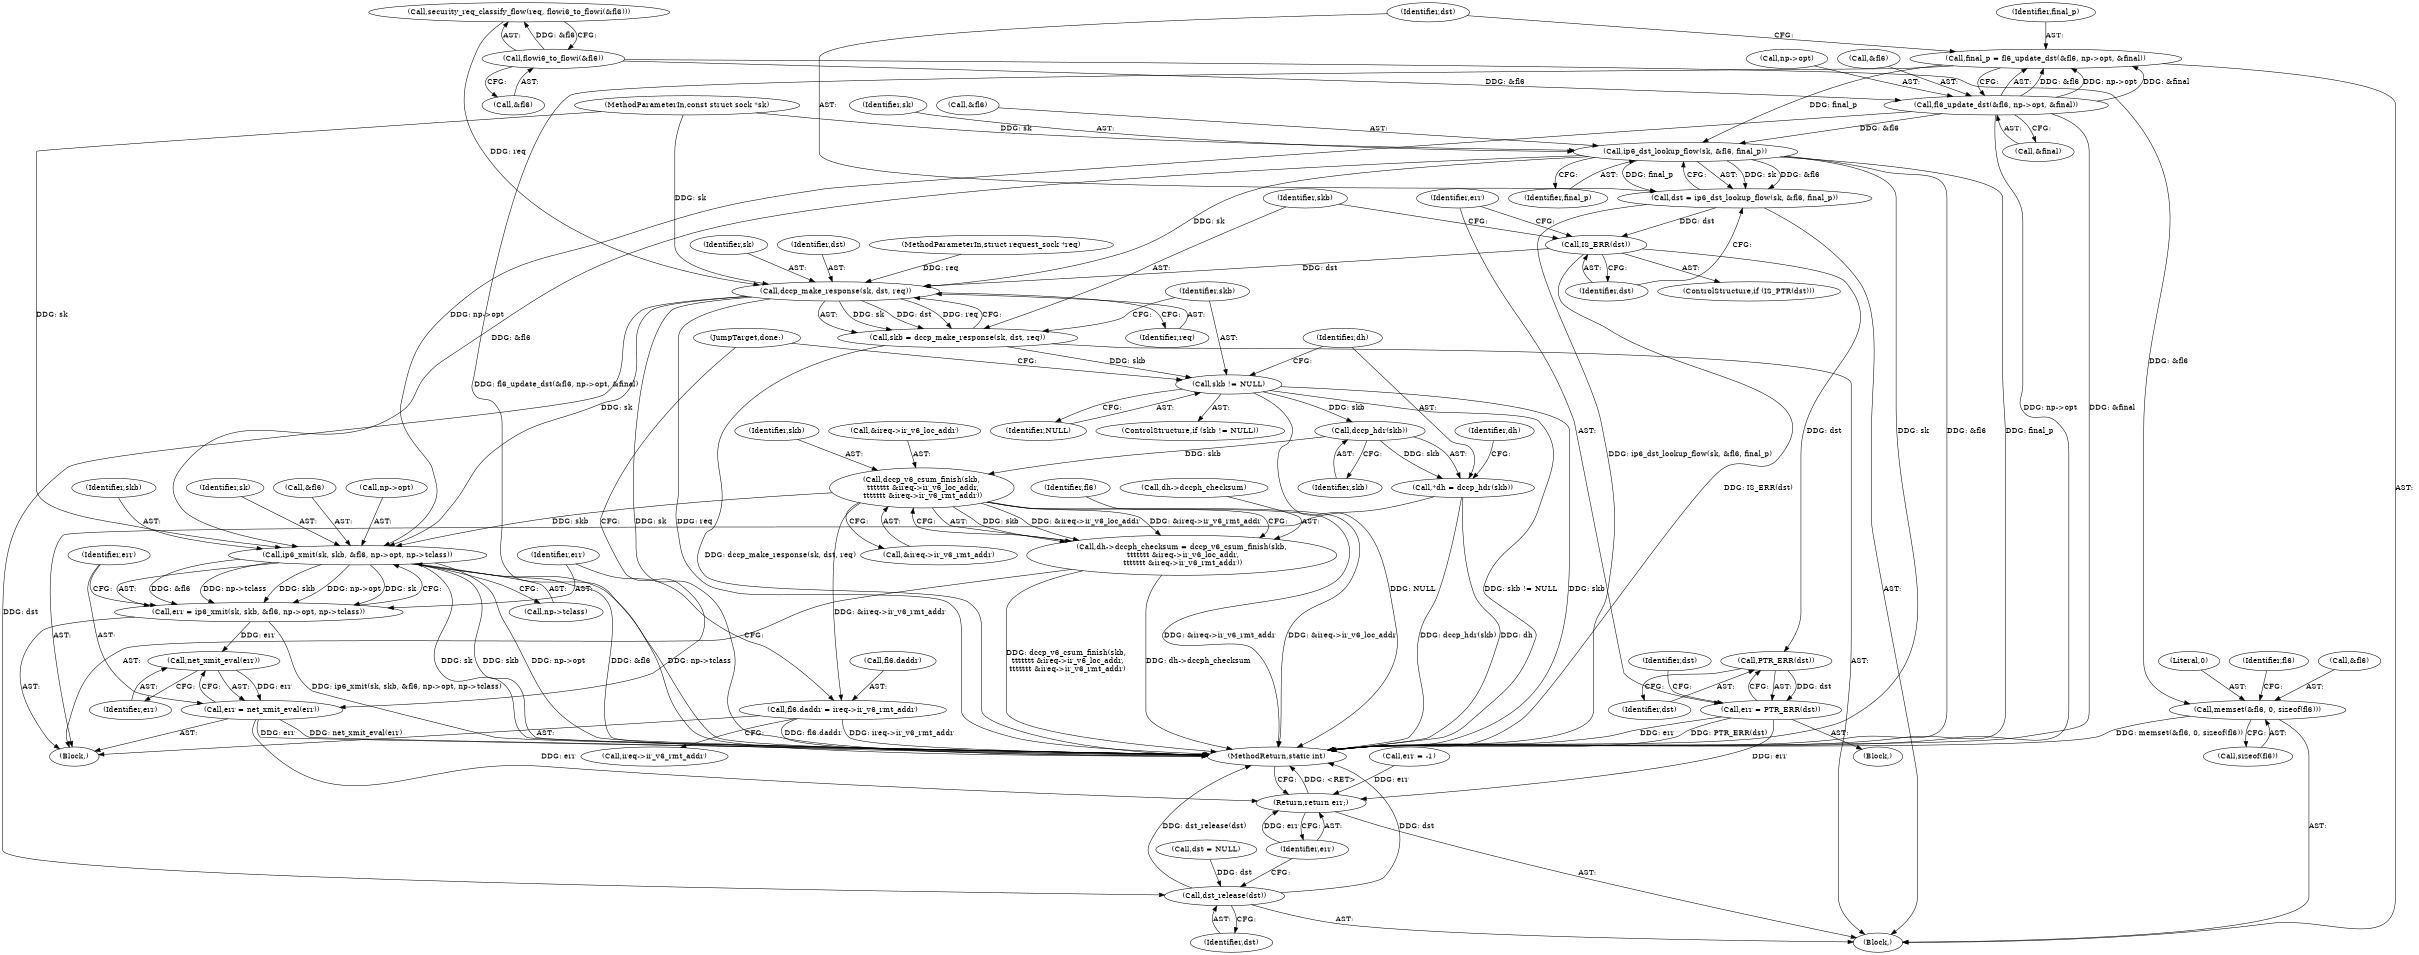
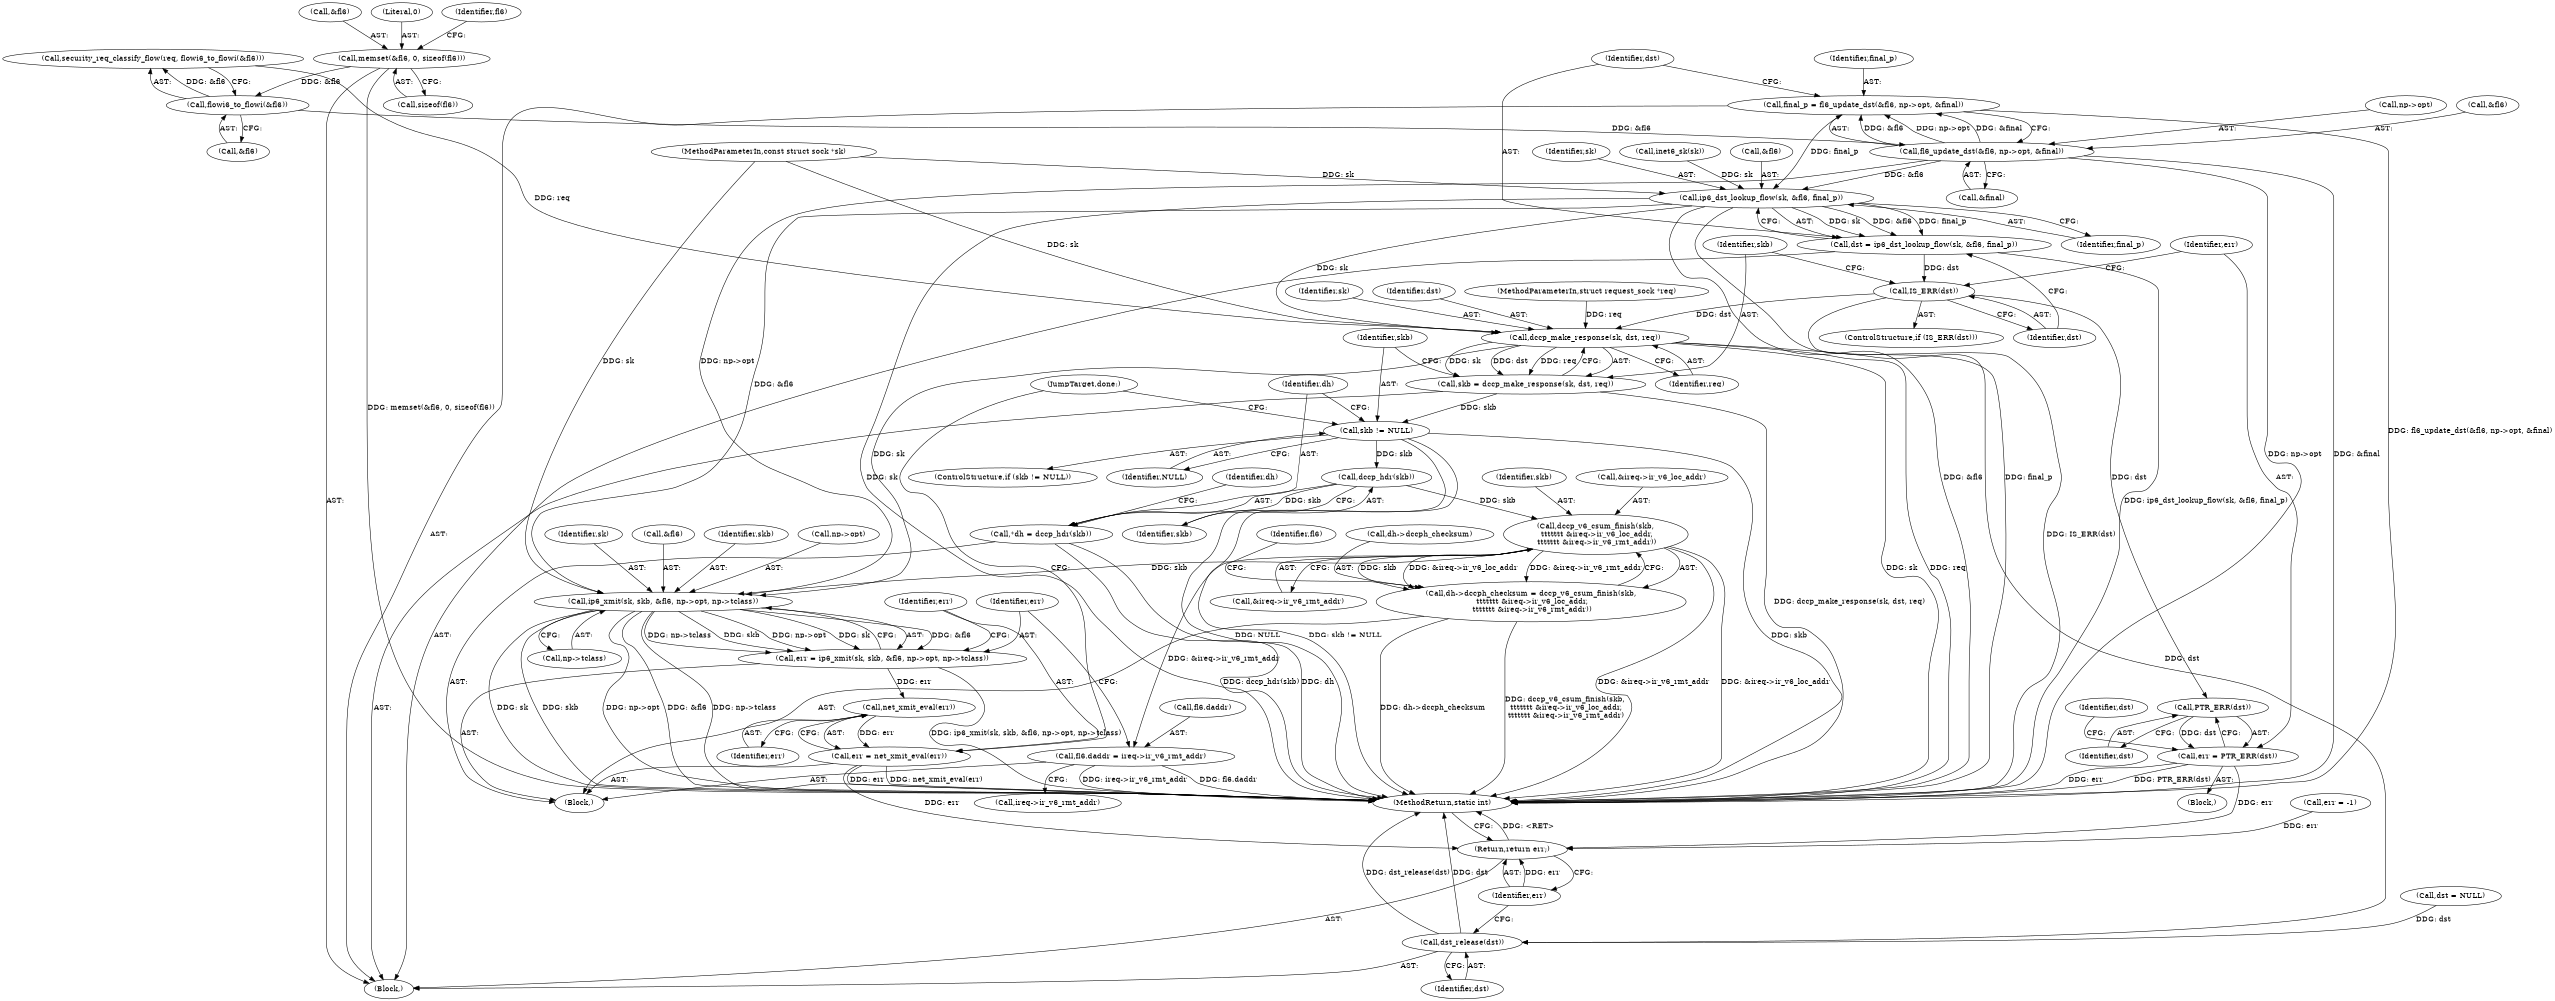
(1586, 67) -> (305, 77)
none -> (1670, 152)
(1749, 291) -> (1911, 338)
